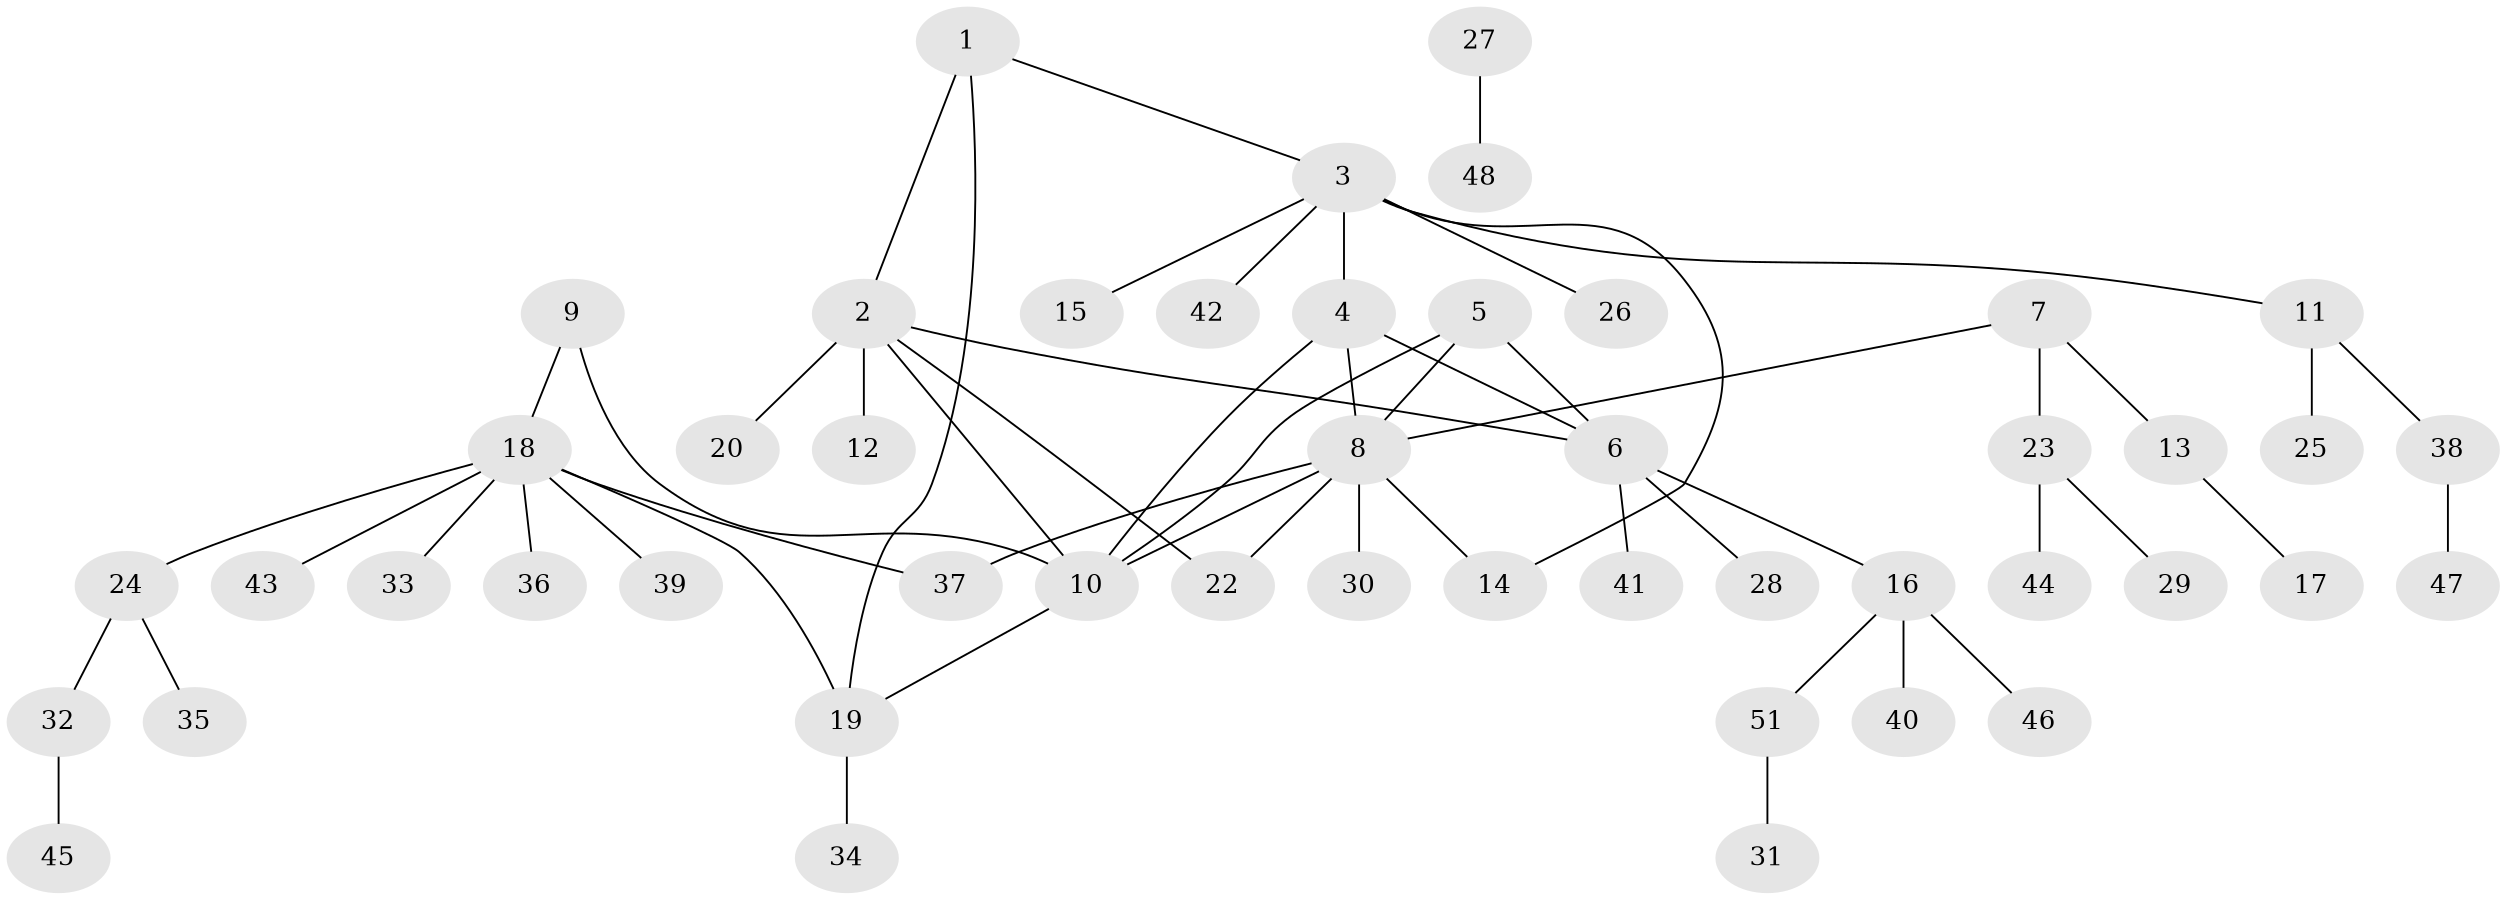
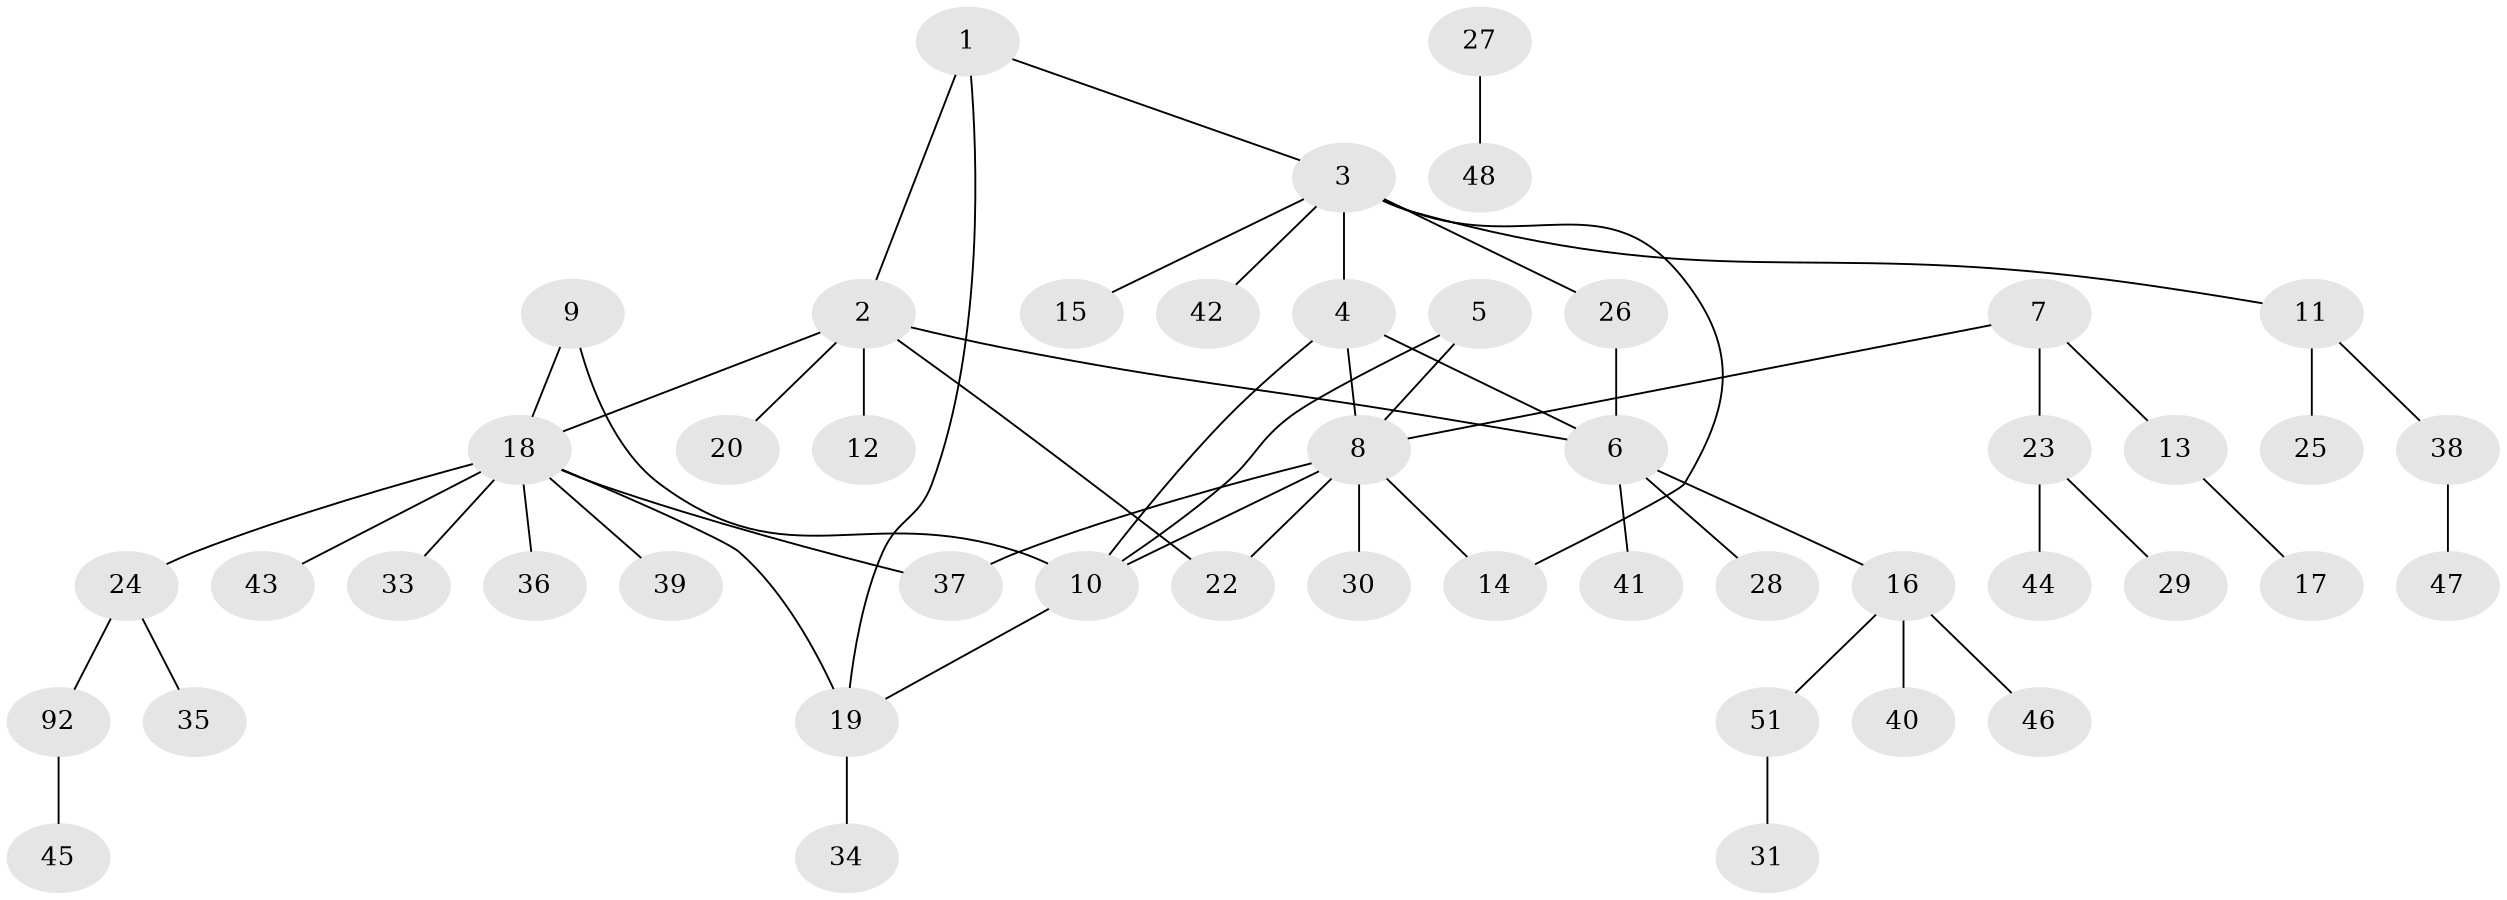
(1548, 382) -> (1616, 382)
(975, 450) -> (692, 382)
(59, 722) -> (59, 722)
